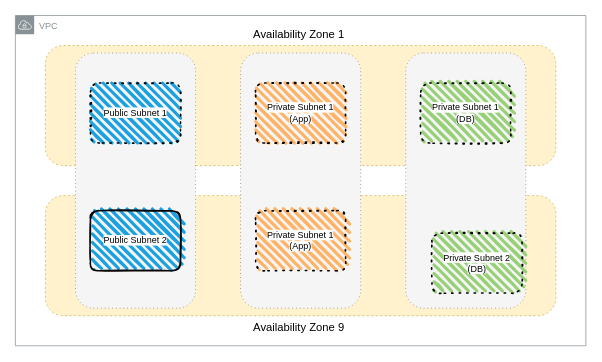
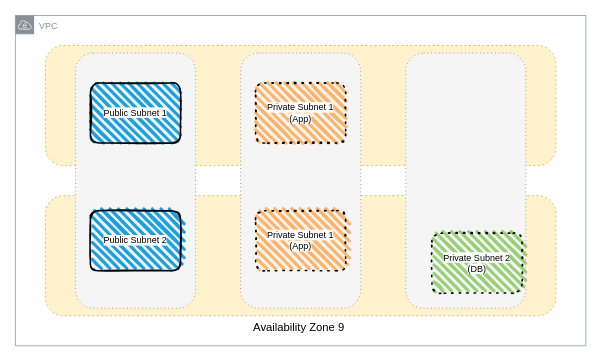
(300, 34) -> none
(135, 113) -> (135, 113)
(465, 113) -> none
